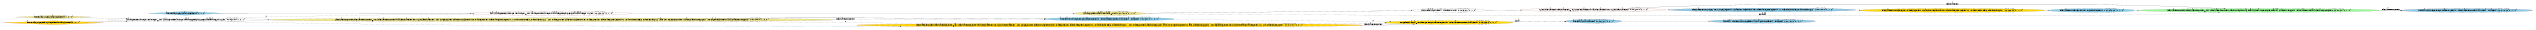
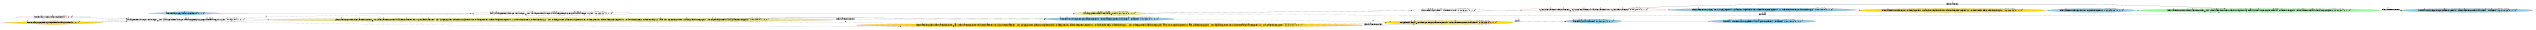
(53, 17) -> (53, 17)
